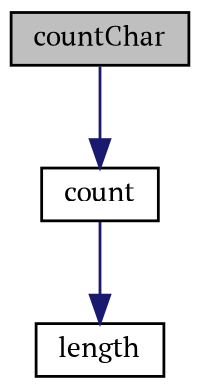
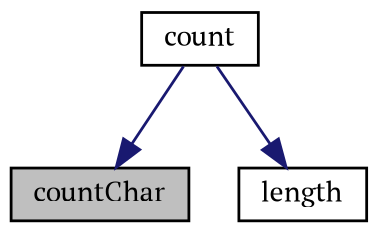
(100, 103) -> (158, 105)
